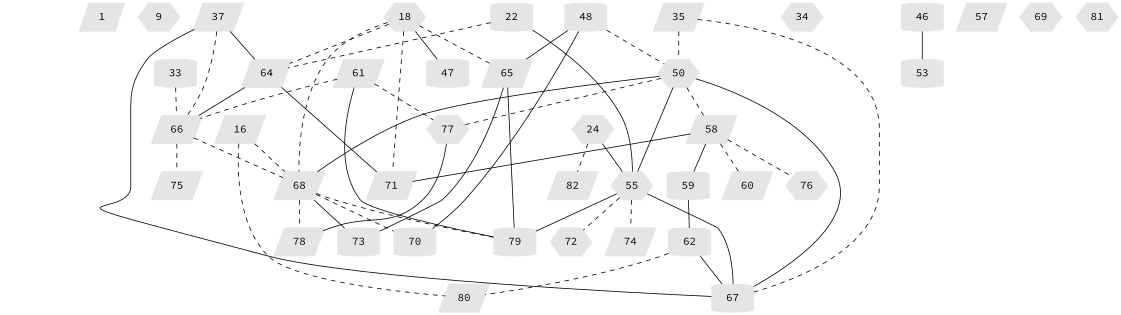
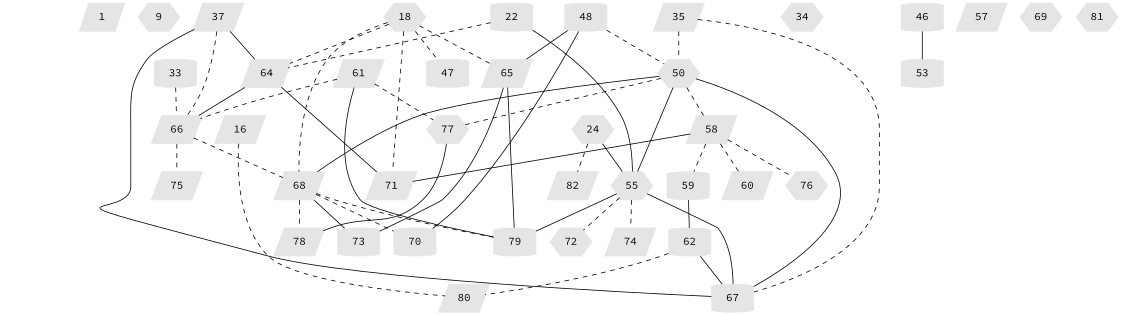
(426, 45) -> (426, 45)
(270, 158) -> none
(700, 158) -> (700, 158)
